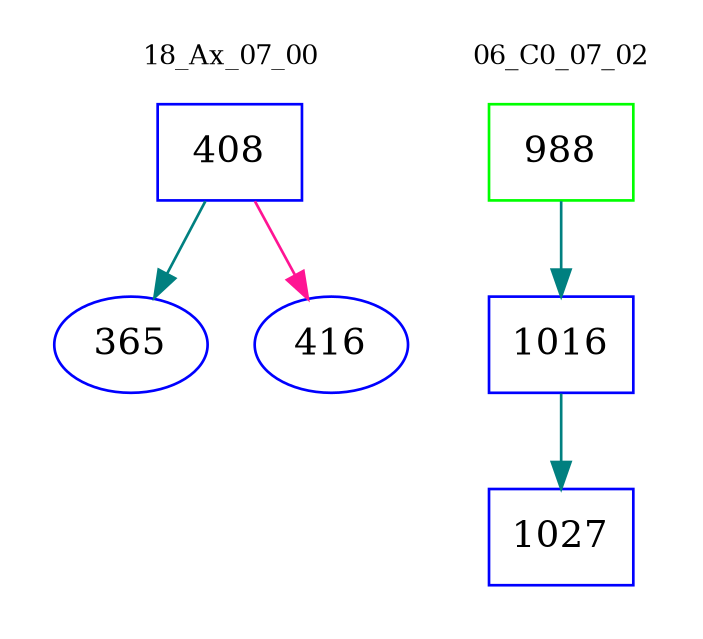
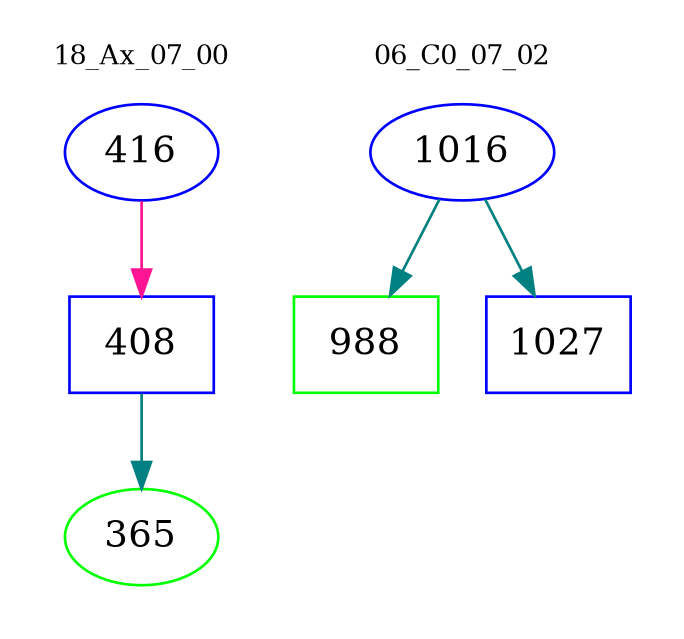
(561, 235) -> (421, 235)
(275, 238) -> (142, 235)
(131, 345) -> (142, 537)
(561, 345) -> (462, 152)
